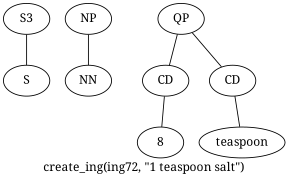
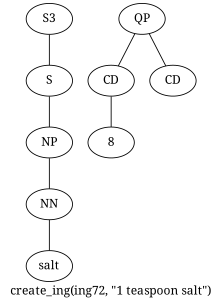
none -> (49, 112)
(242, 142) -> none
none -> (49, 266)
